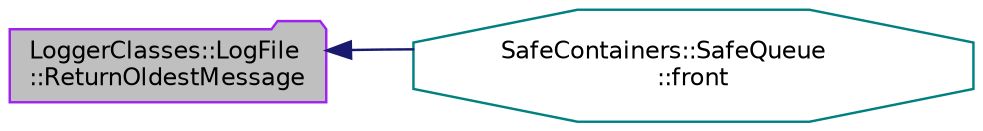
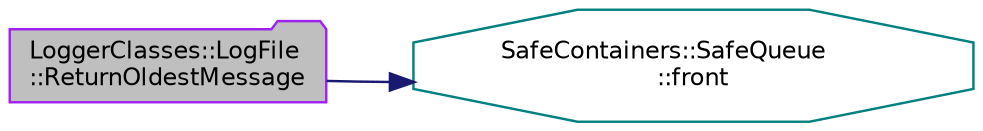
(383, 50) -> (358, 82)
